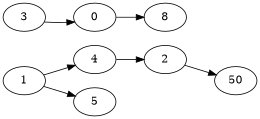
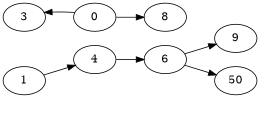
(56, 22) -> (63, 12)
none -> (236, 38)
(165, 60) -> (165, 60)
(95, 102) -> none
